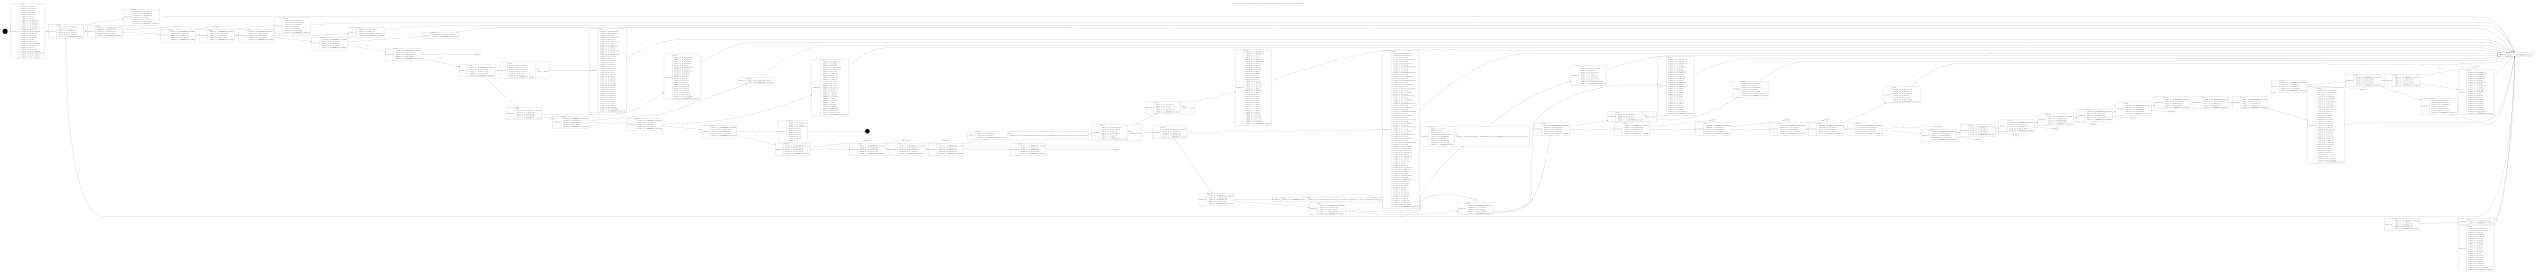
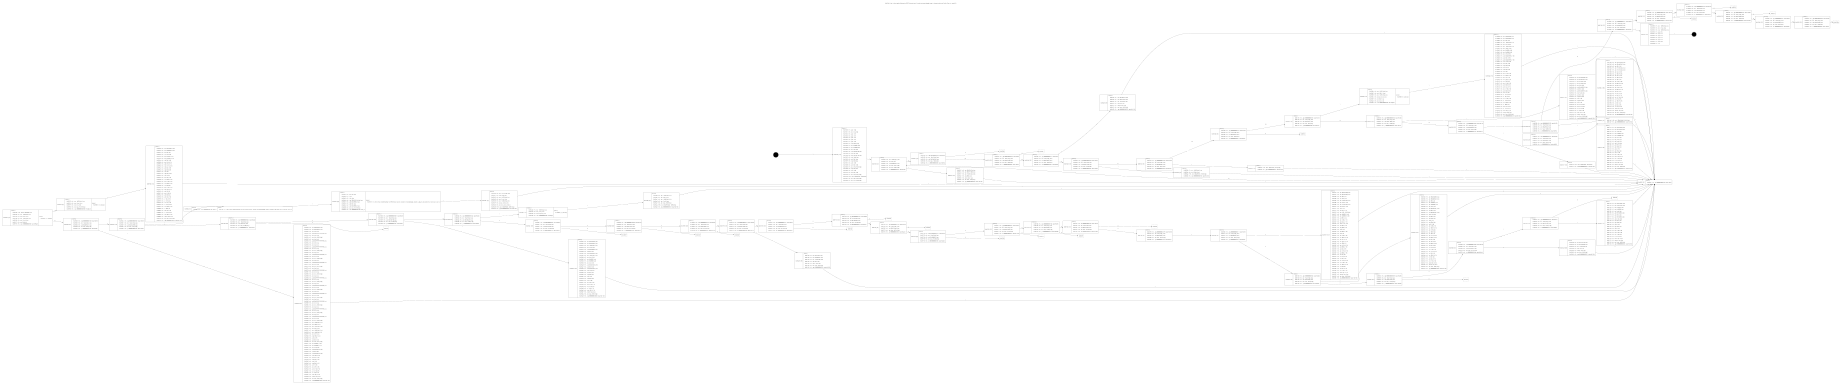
(1028, 135) -> none
none -> (1340, 235)
